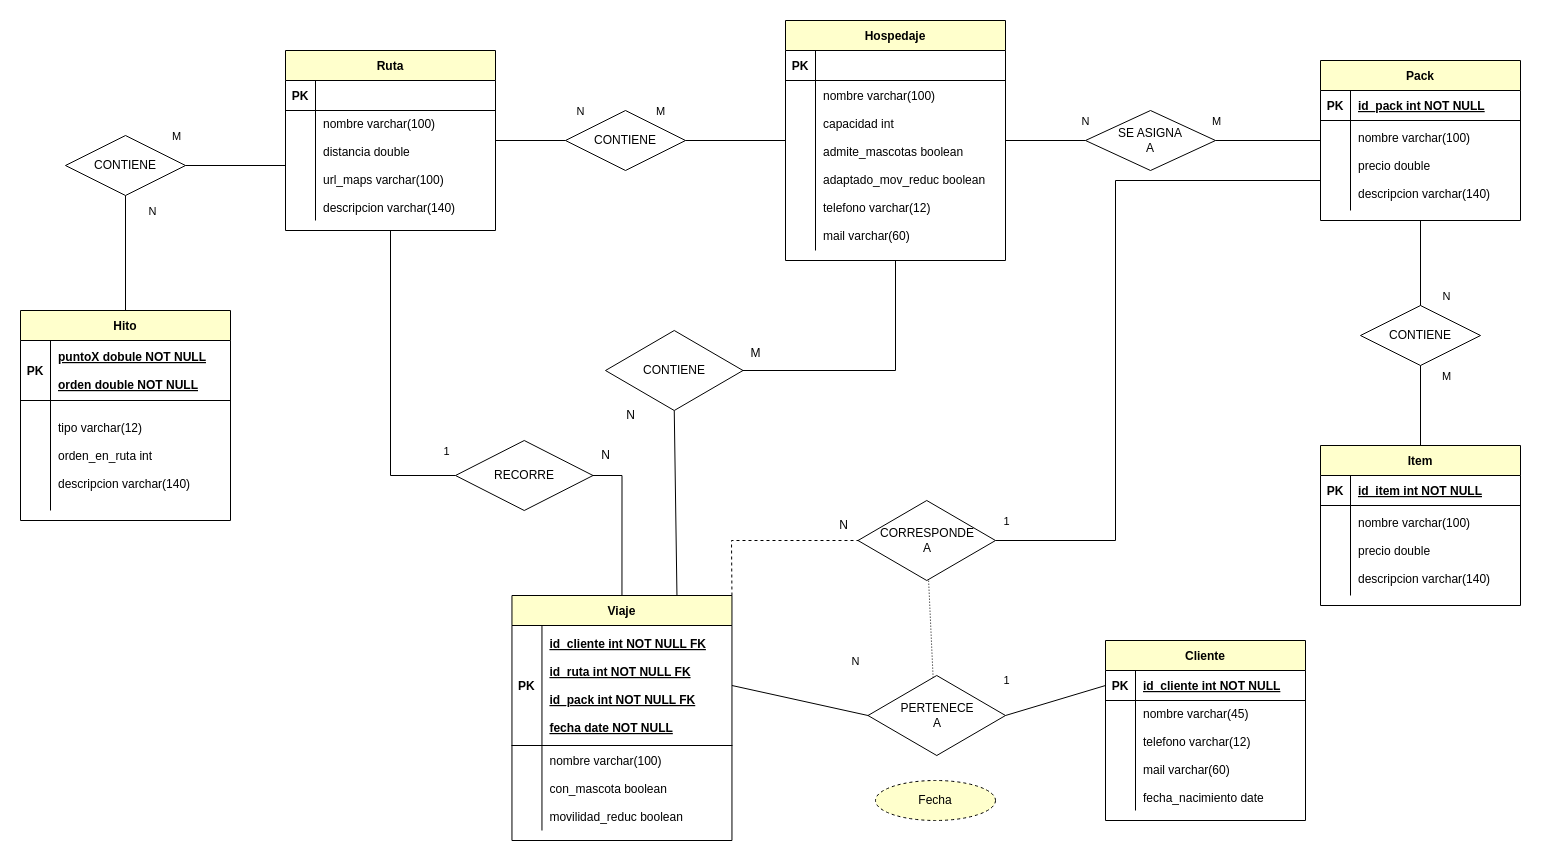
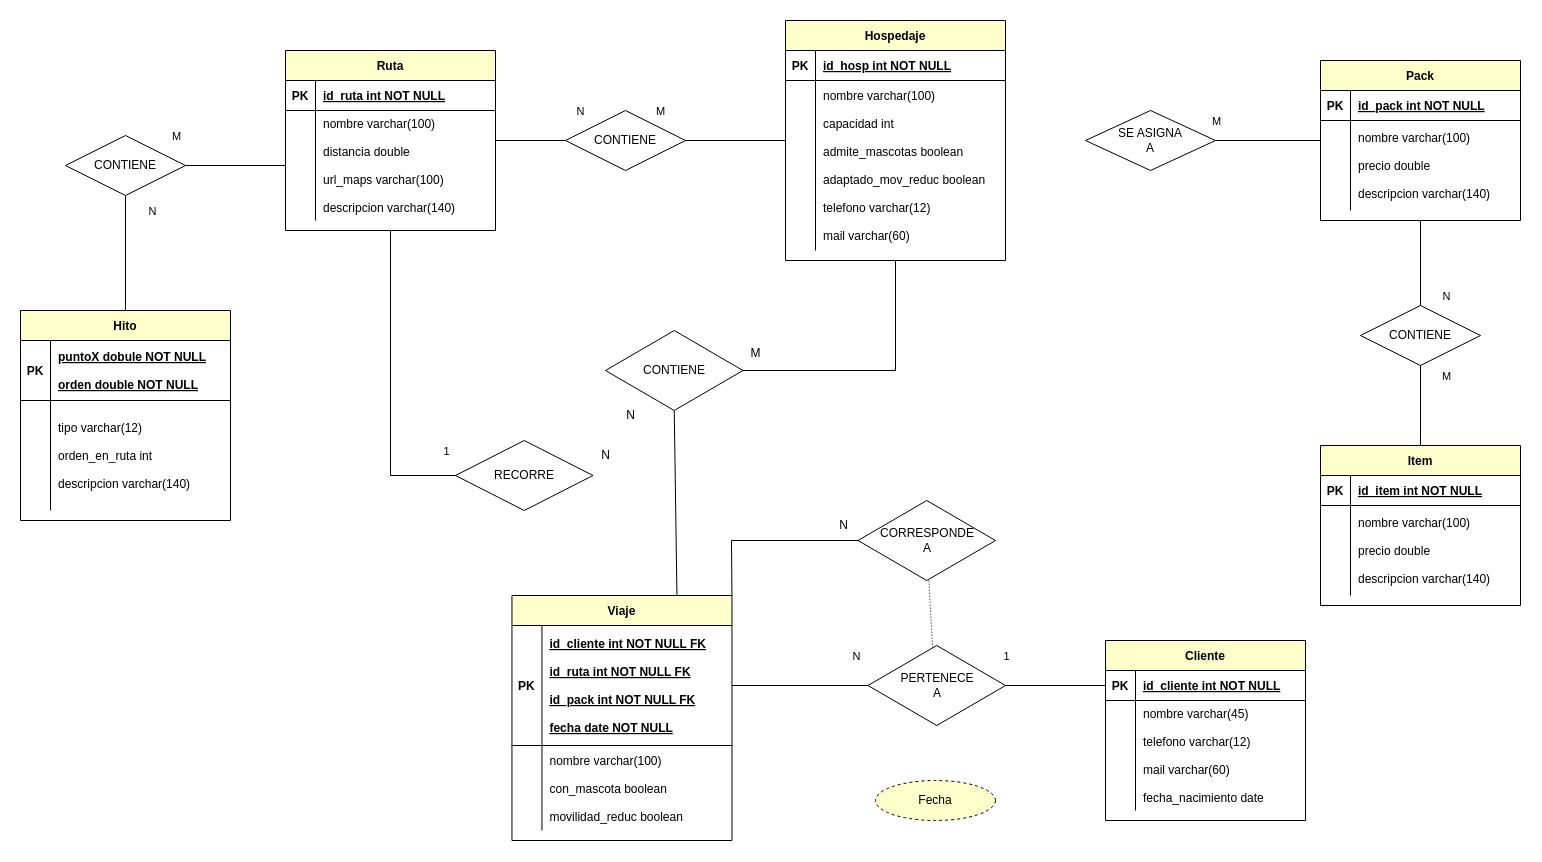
none -> (911, 66)
none -> (406, 96)
(1047, 141) -> none
(1116, 320) -> none
(622, 521) -> none
(768, 541) -> (768, 541)
(937, 716) -> (937, 686)
